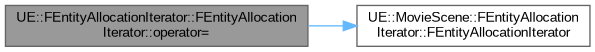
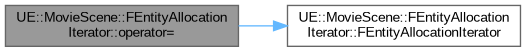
(157, 26) -> (122, 26)
